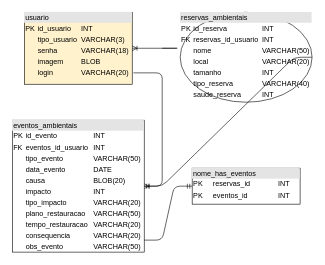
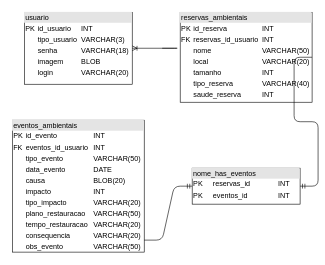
(78, 48) -> (78, 48)
(246, 57) -> (246, 57)
(162, 114) -> none
(235, 115) -> (304, 122)
